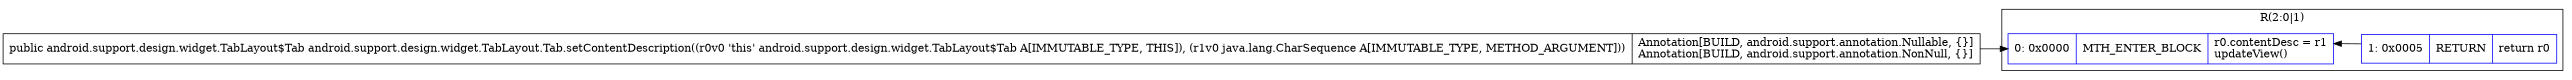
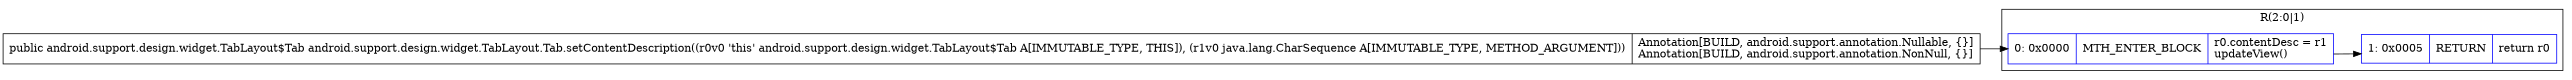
(2351, 44) -> (2343, 54)
